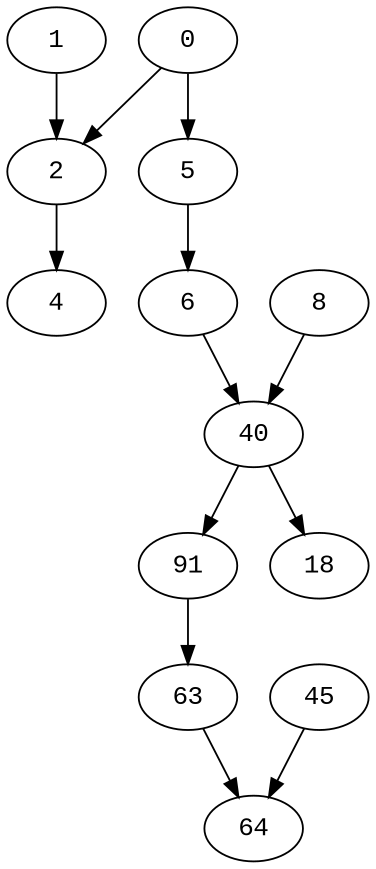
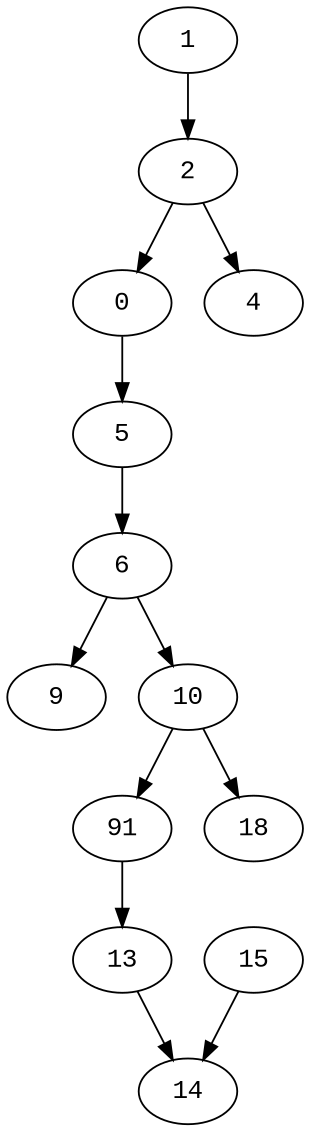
(129, 99) -> (159, 229)
(319, 303) -> none
(254, 434) -> (188, 697)
none -> (57, 697)
(188, 697) -> (122, 960)
(319, 697) -> (254, 960)
(254, 829) -> (188, 1091)
